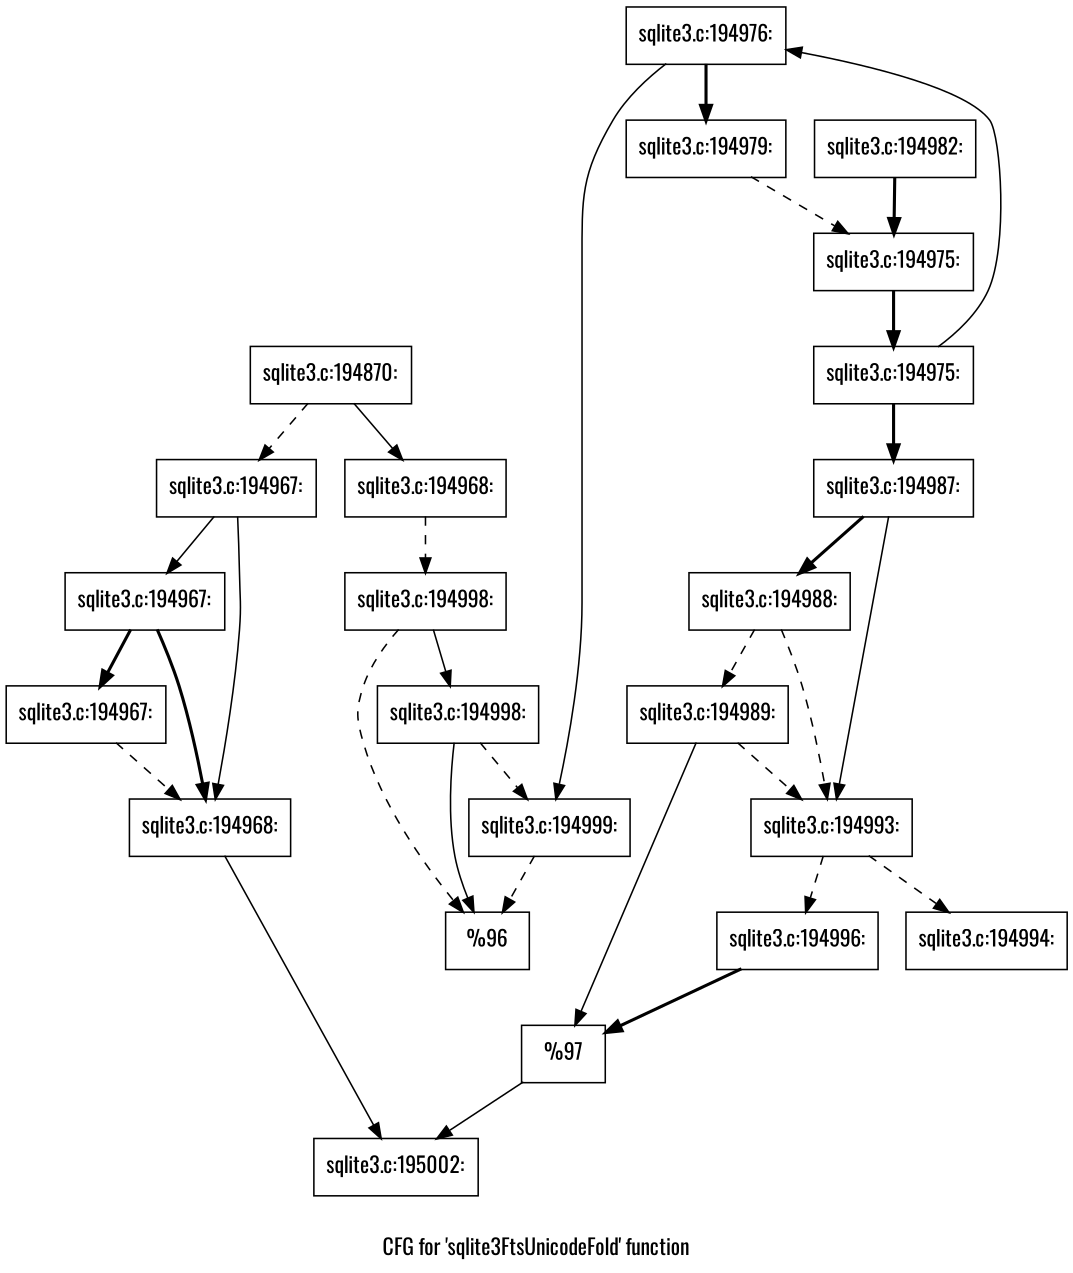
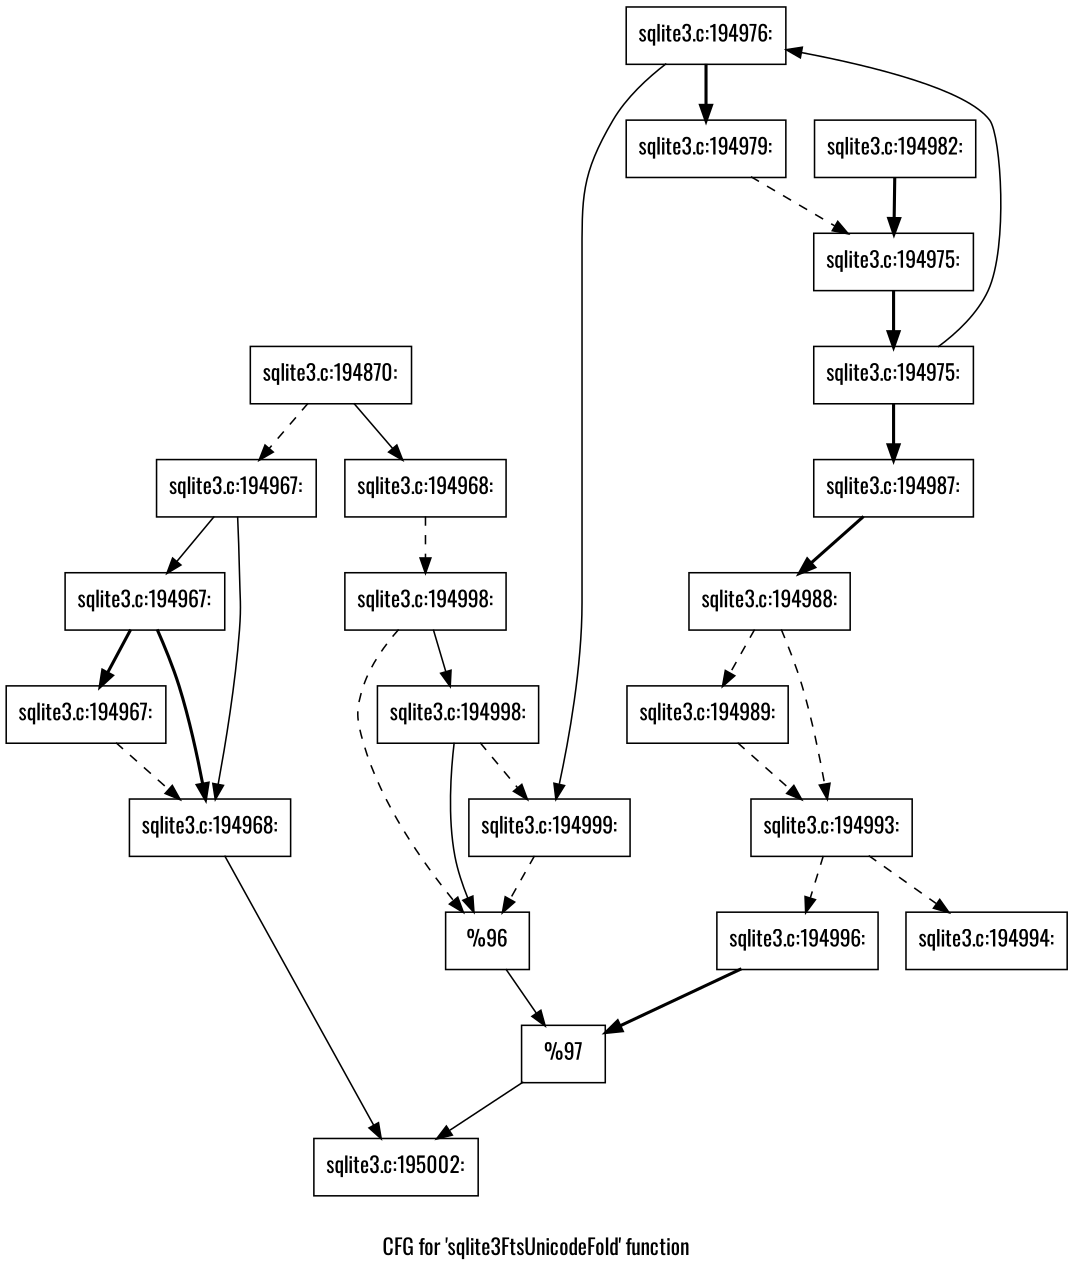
(864, 650) -> none
(639, 877) -> (521, 991)
